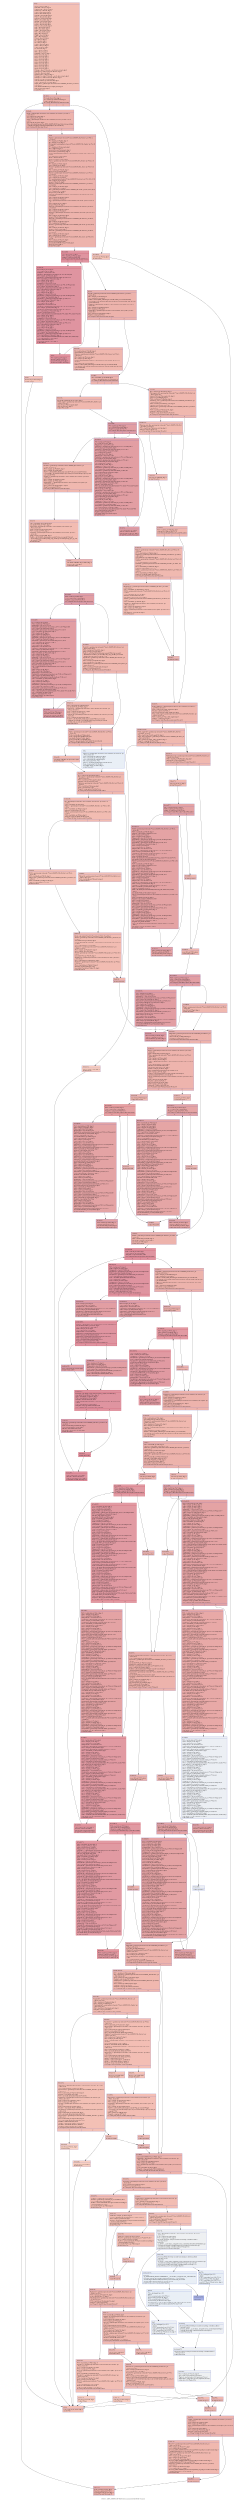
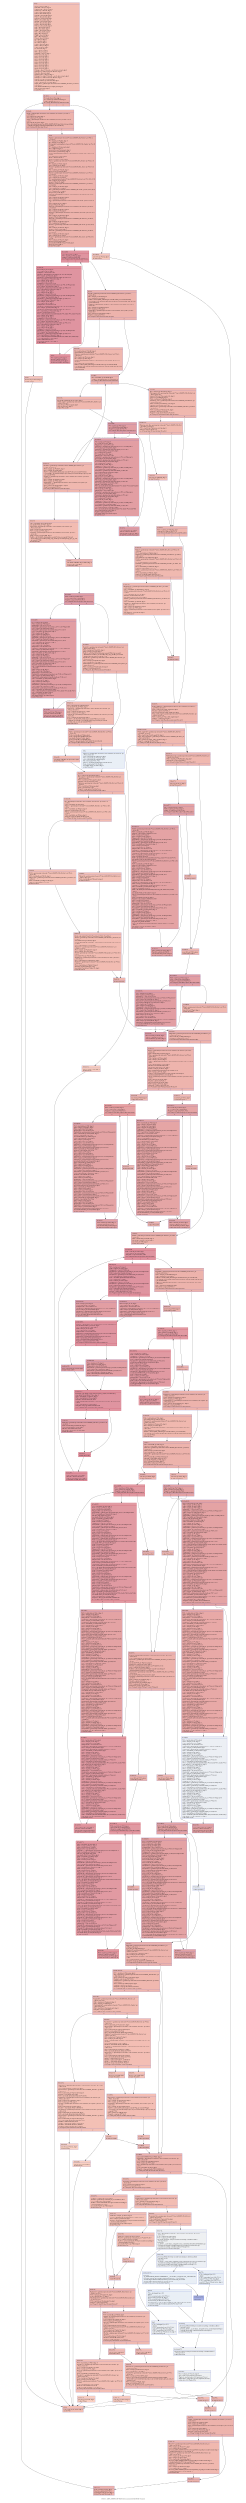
(102, 372) -> (99, 426)
